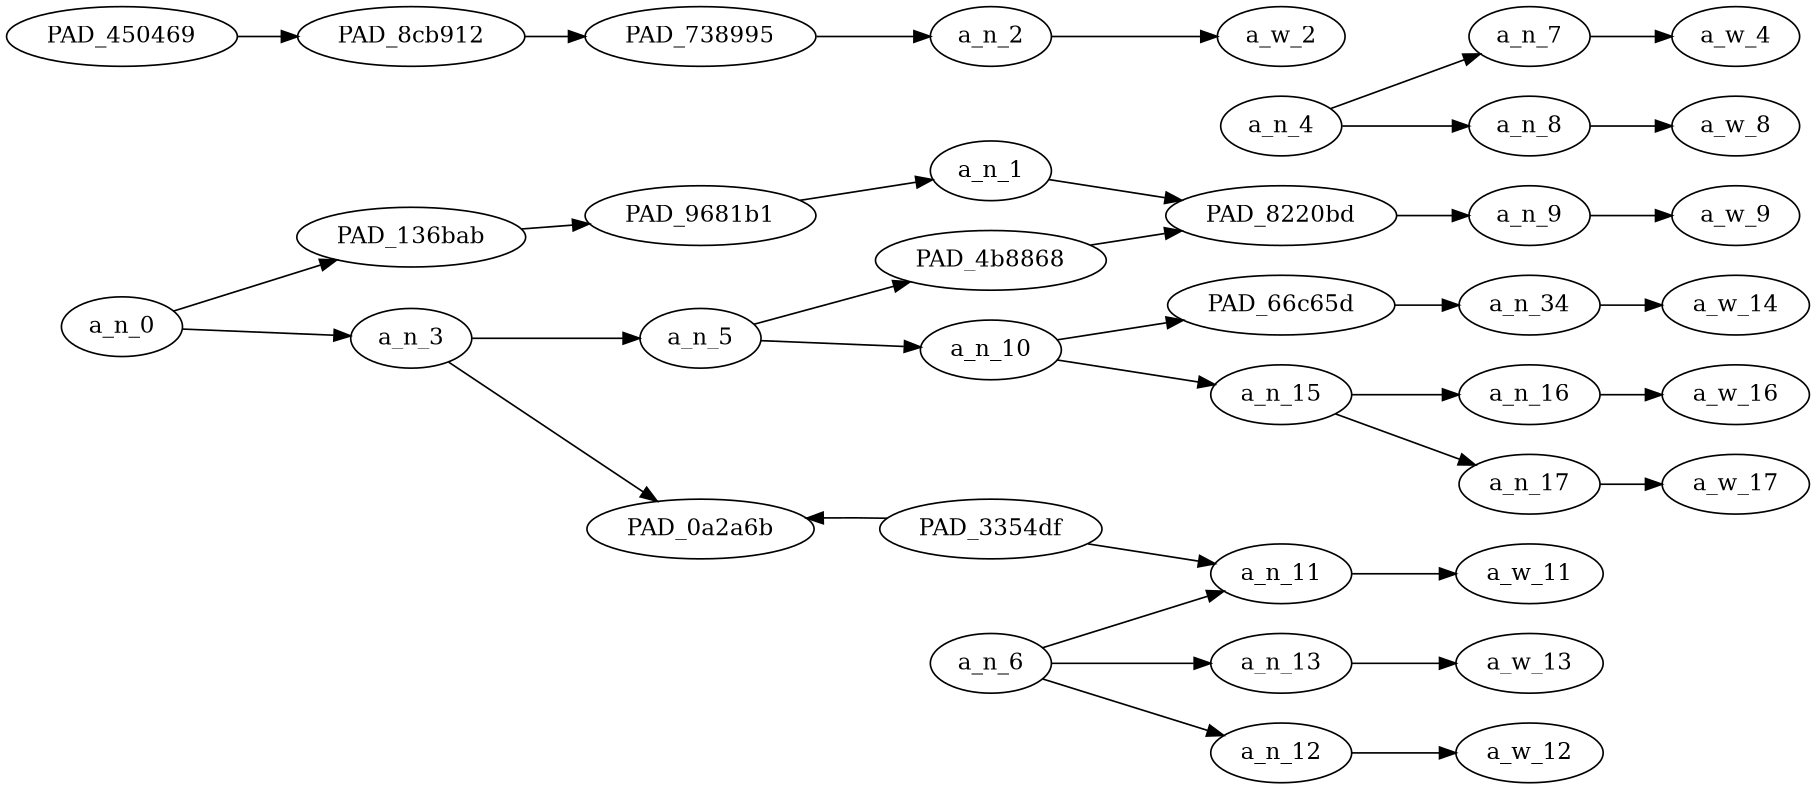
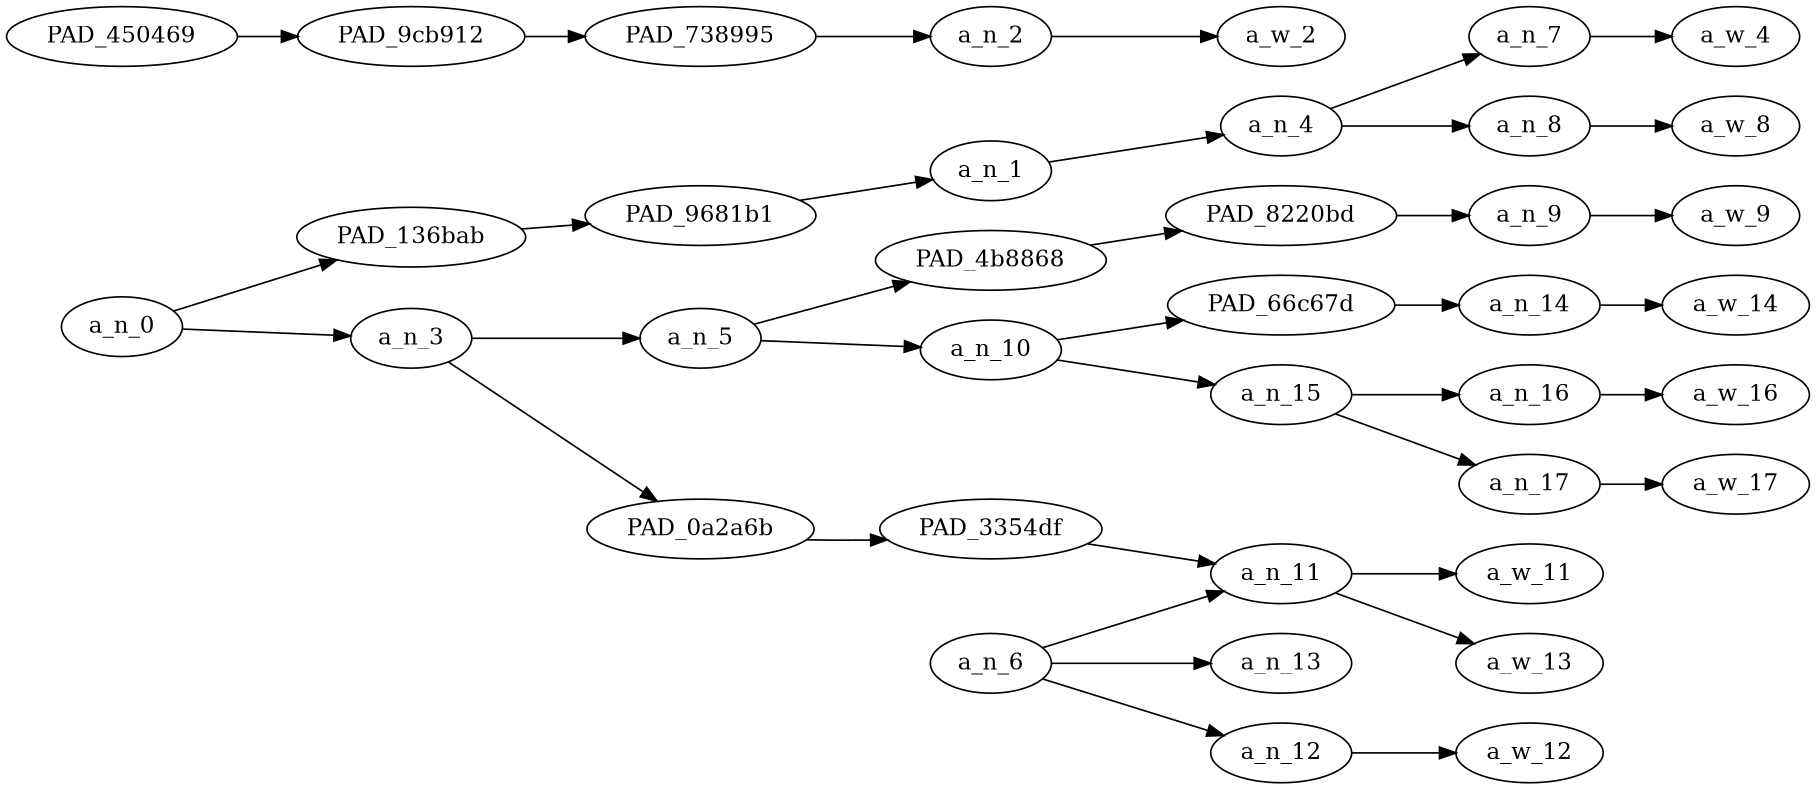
(411, 36) -> (411, 36)
(1107, 189) -> (1128, 150)
(1281, 305) -> (1281, 305)
(1530, 305) -> (1530, 305)
(855, 518) -> (839, 540)
(1396, 663) -> (1397, 615)
